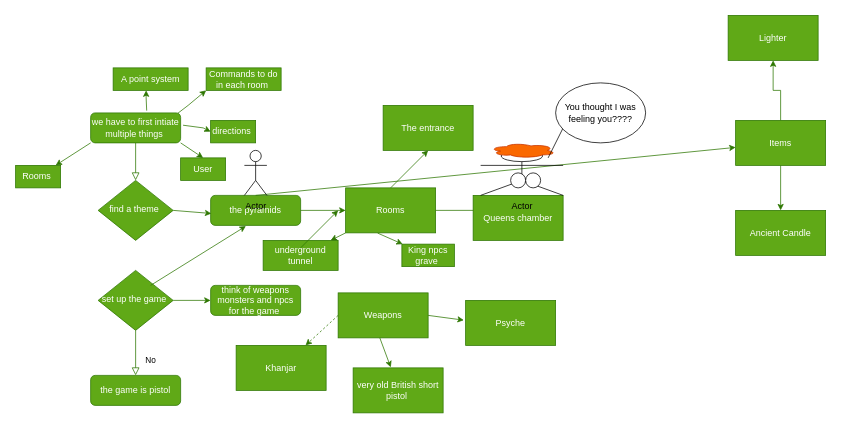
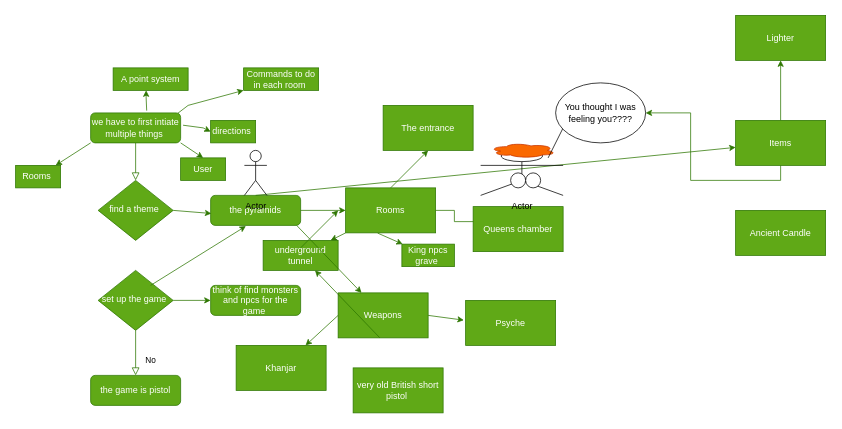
(773, 38) -> (780, 38)
(243, 79) -> (281, 79)
(780, 192) -> (702, 180)
(518, 218) -> (518, 229)
none -> (350, 281)
(255, 300) -> (255, 300)
(324, 328) -> (324, 328)
(384, 350) -> (328, 284)
